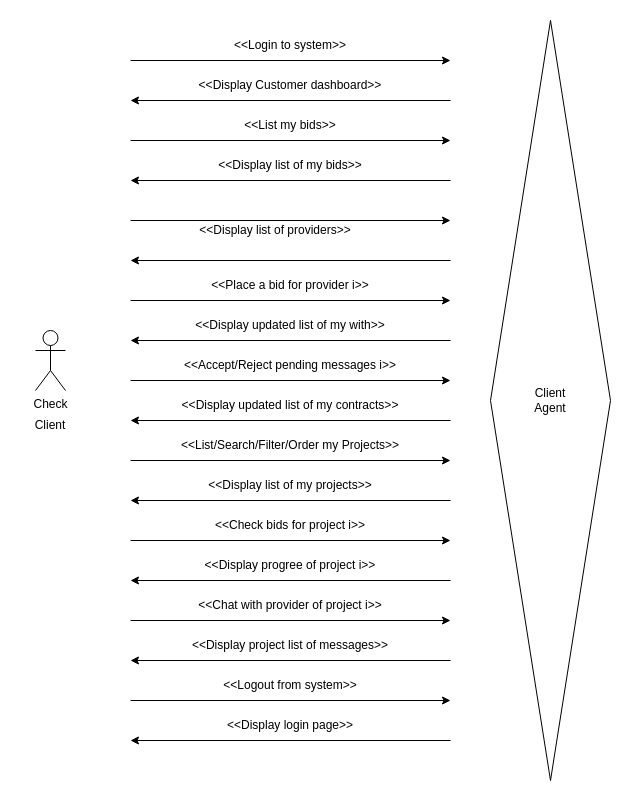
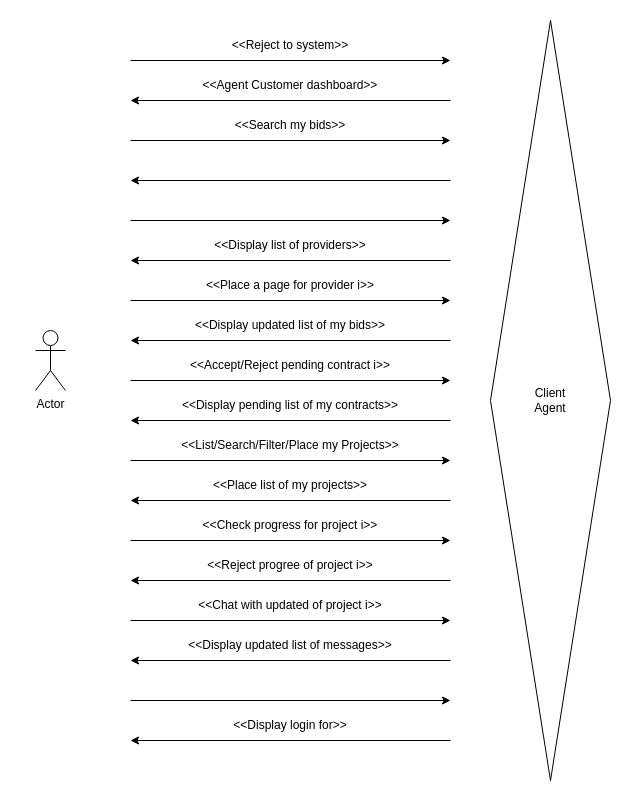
(291, 46) -> (291, 46)
(291, 86) -> (291, 86)
(291, 126) -> (291, 126)
(291, 166) -> none
(276, 231) -> (291, 246)
(291, 286) -> (291, 286)
(291, 326) -> (291, 326)
(291, 366) -> (291, 366)
(51, 405) -> (51, 405)
(291, 406) -> (291, 406)
(51, 426) -> none
(291, 446) -> (291, 446)
(291, 486) -> (291, 486)
(291, 526) -> (291, 526)
(291, 566) -> (291, 566)
(291, 606) -> (291, 606)
(291, 646) -> (291, 646)
(291, 686) -> none
(291, 726) -> (291, 726)
